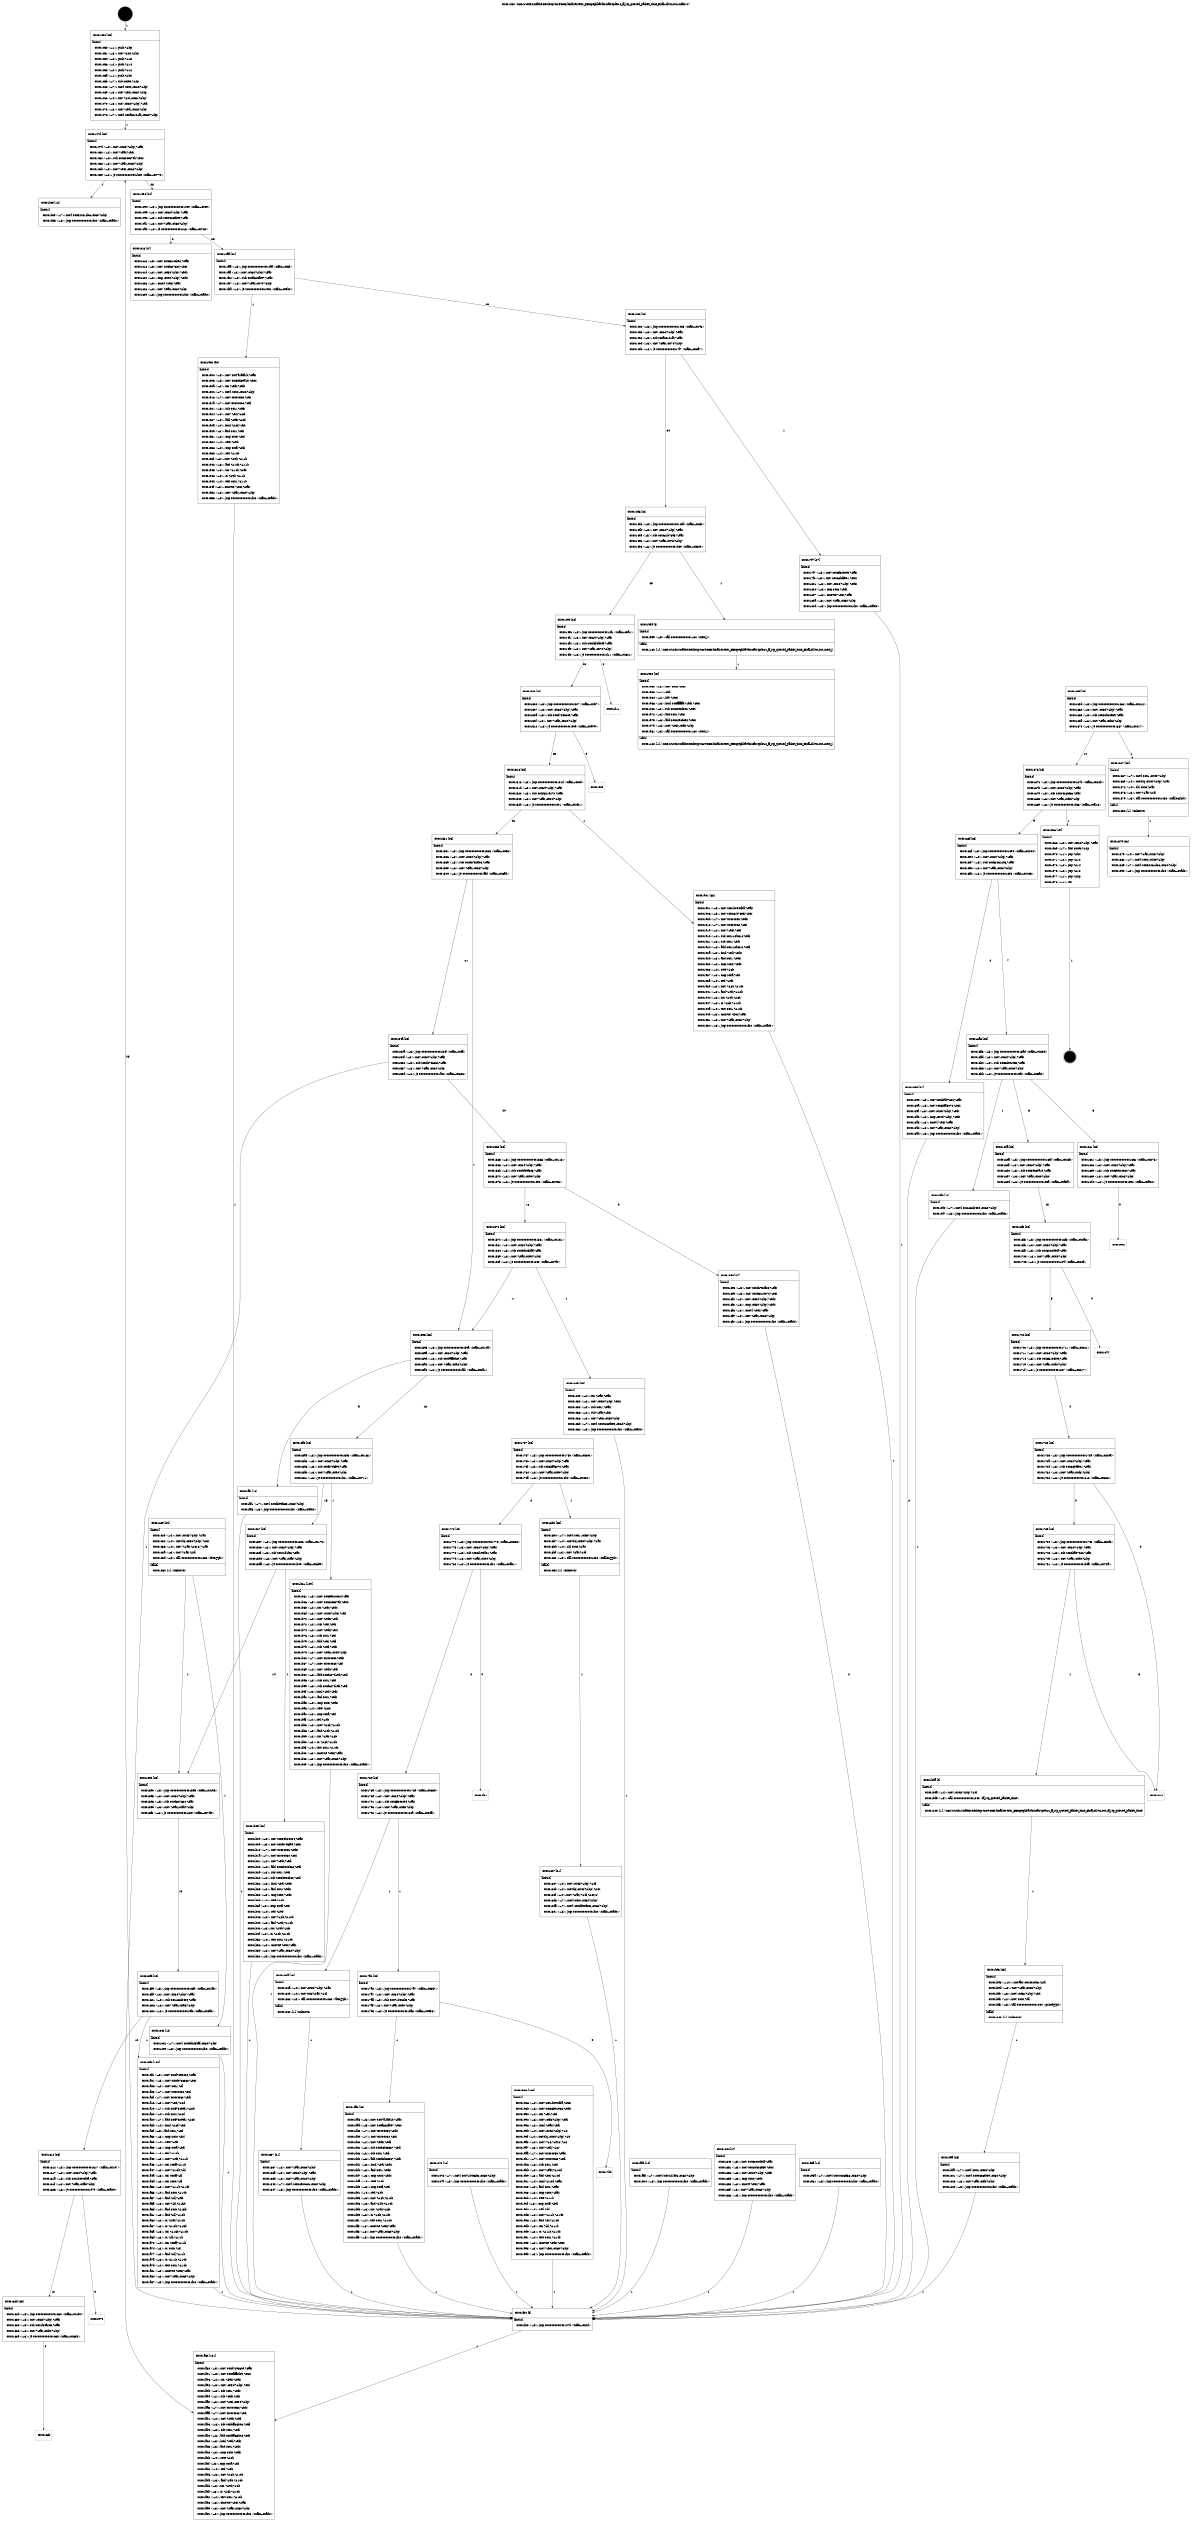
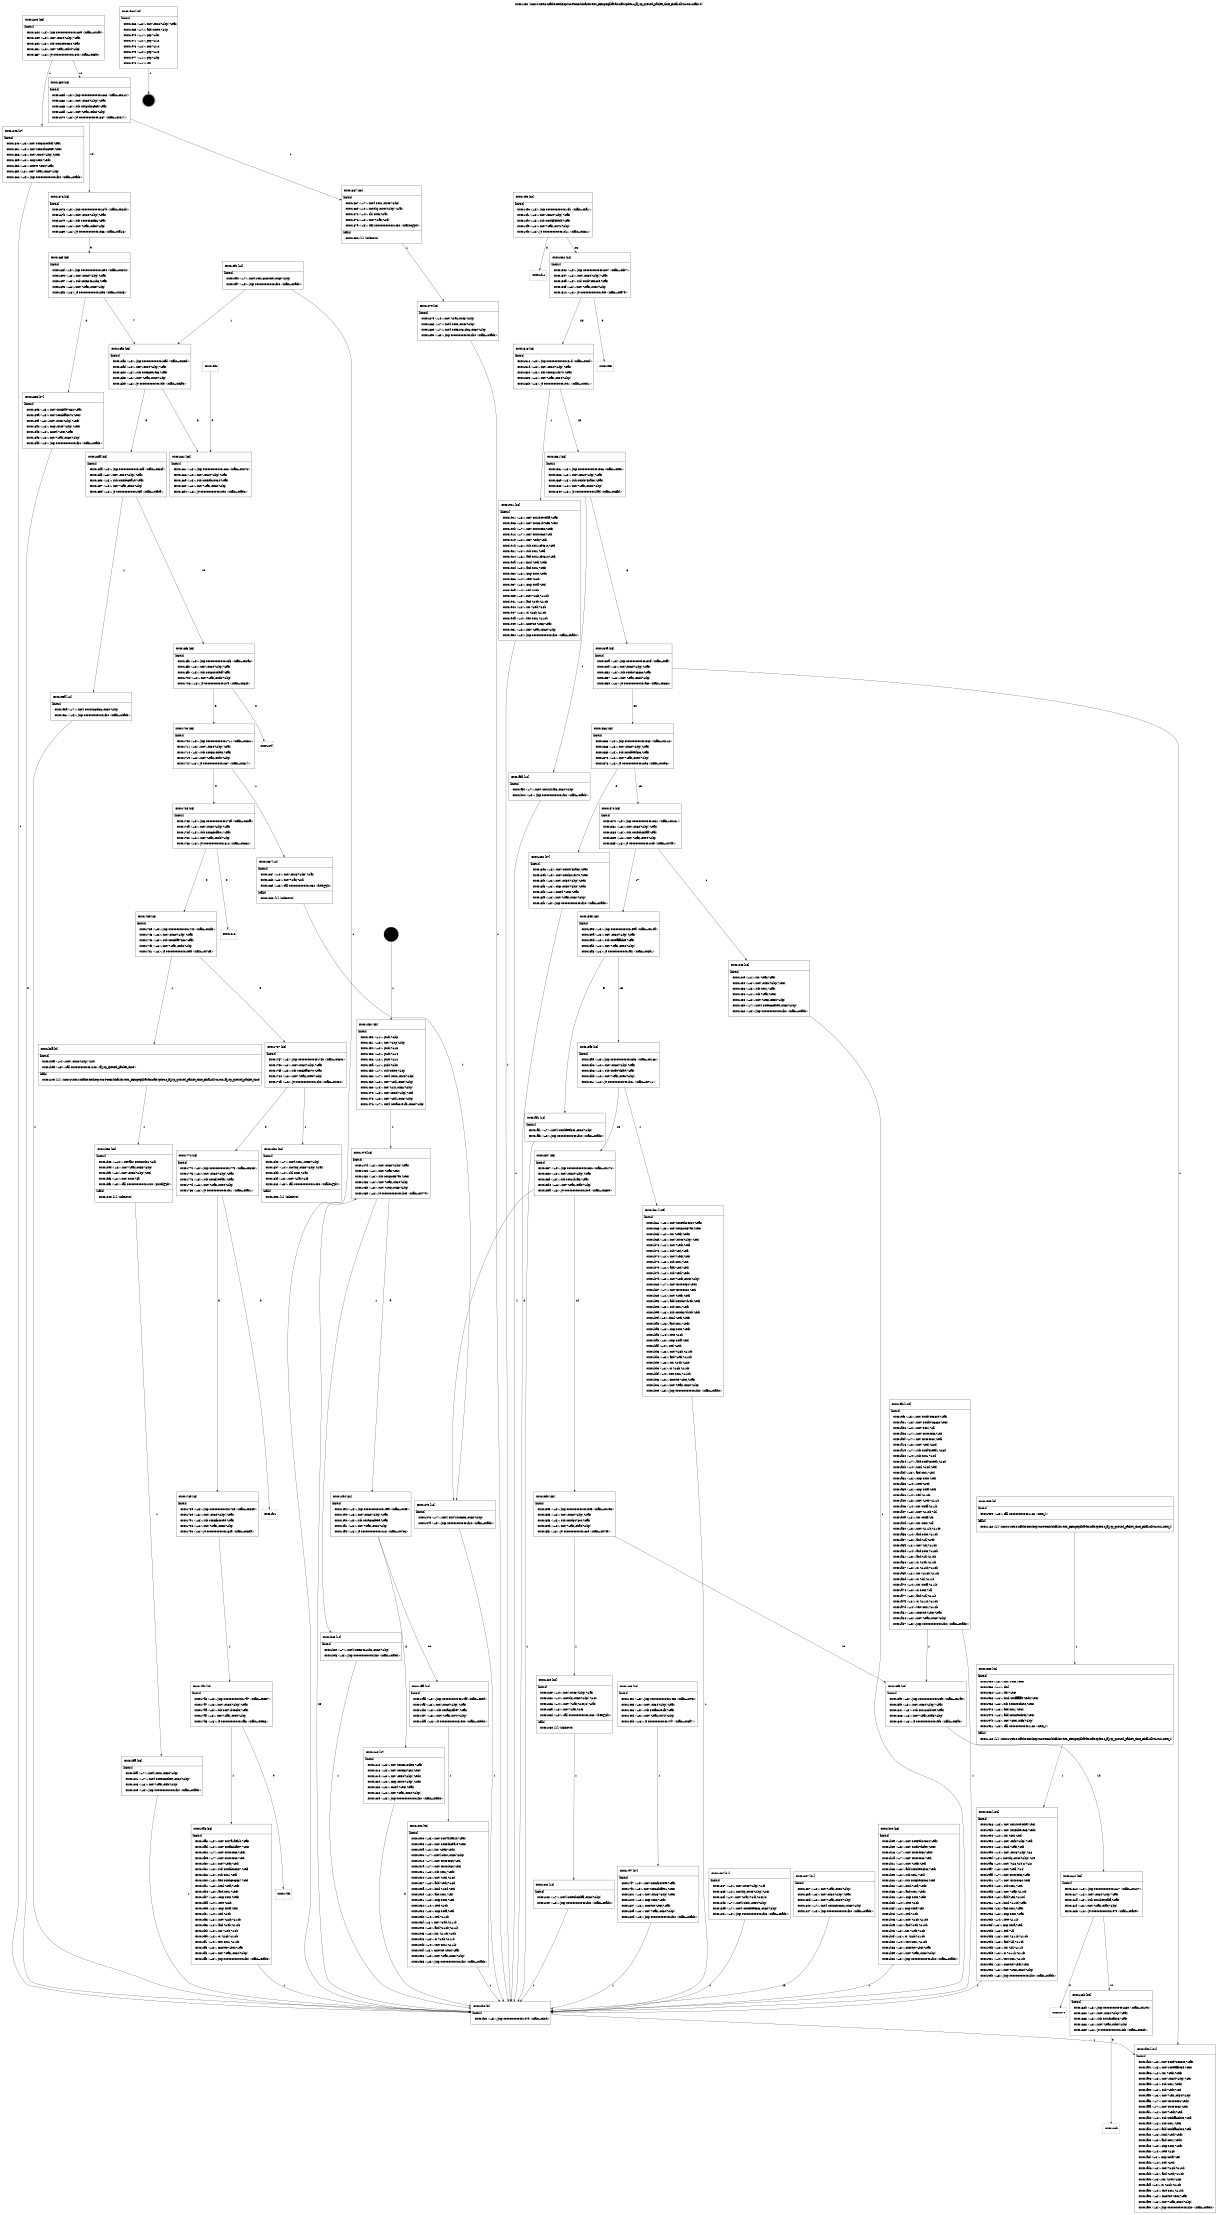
none -> (64, 38)
(152, 185) -> (390, 1301)
(459, 302) -> none
(666, 530) -> none
none -> (108, 594)
(1067, 817) -> none
none -> (295, 880)
(466, 961) -> (627, 570)
(472, 1105) -> (582, 635)
(988, 1134) -> (212, 316)
none -> (496, 1168)
(1118, 1213) -> (211, 411)
(182, 1674) -> (574, 1605)
(1093, 1689) -> (242, 998)
(285, 1695) -> (463, 1334)
(580, 1720) -> none
none -> (1053, 1775)
none -> (334, 1873)
none -> (382, 1929)
(312, 1994) -> none
(142, 2035) -> (927, 1655)
(351, 2292) -> (783, 1986)
